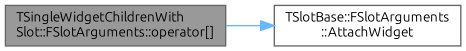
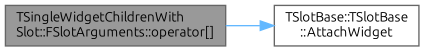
(368, 26) -> (347, 26)
